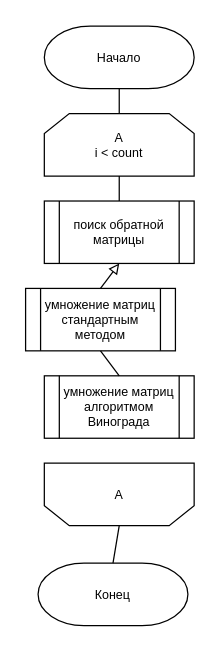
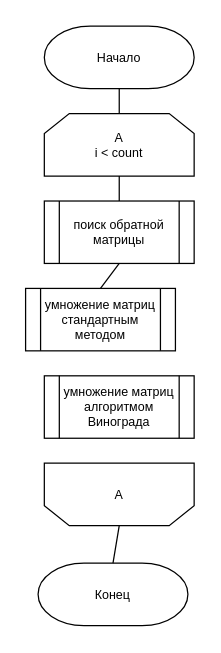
(113, 272) -> (115, 269)
(110, 364) -> none
